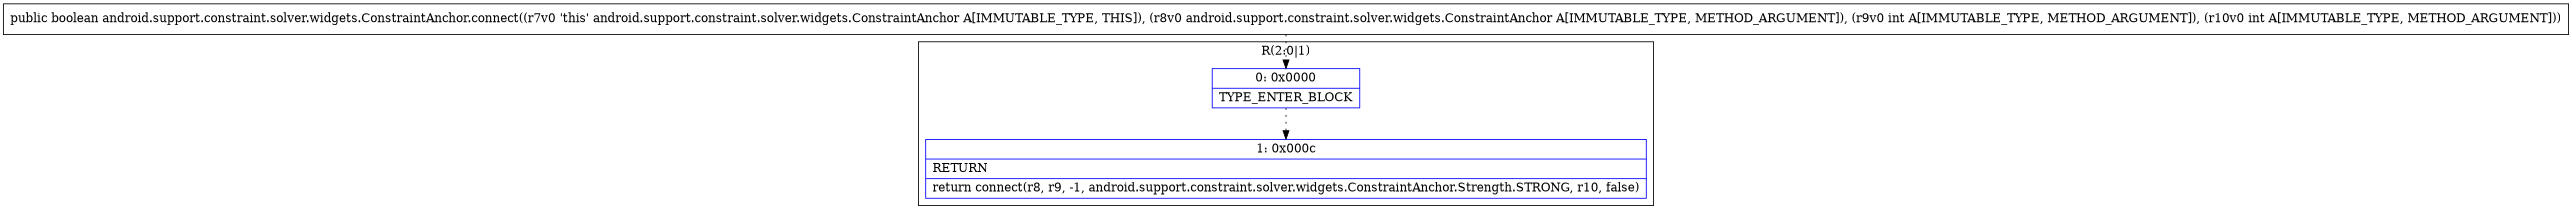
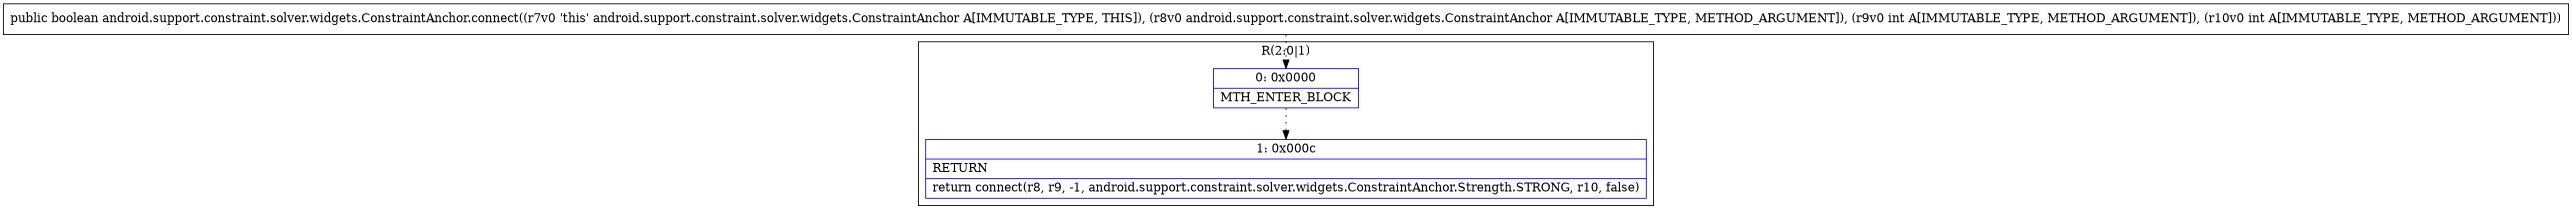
(1286, 98) -> (1286, 98)
